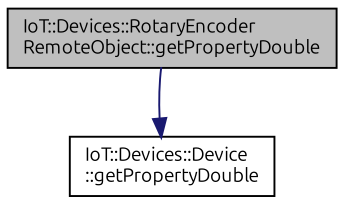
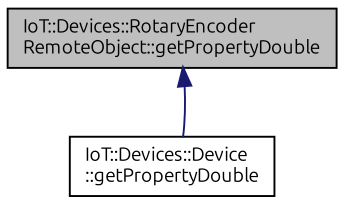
(159, 93) -> (185, 112)
